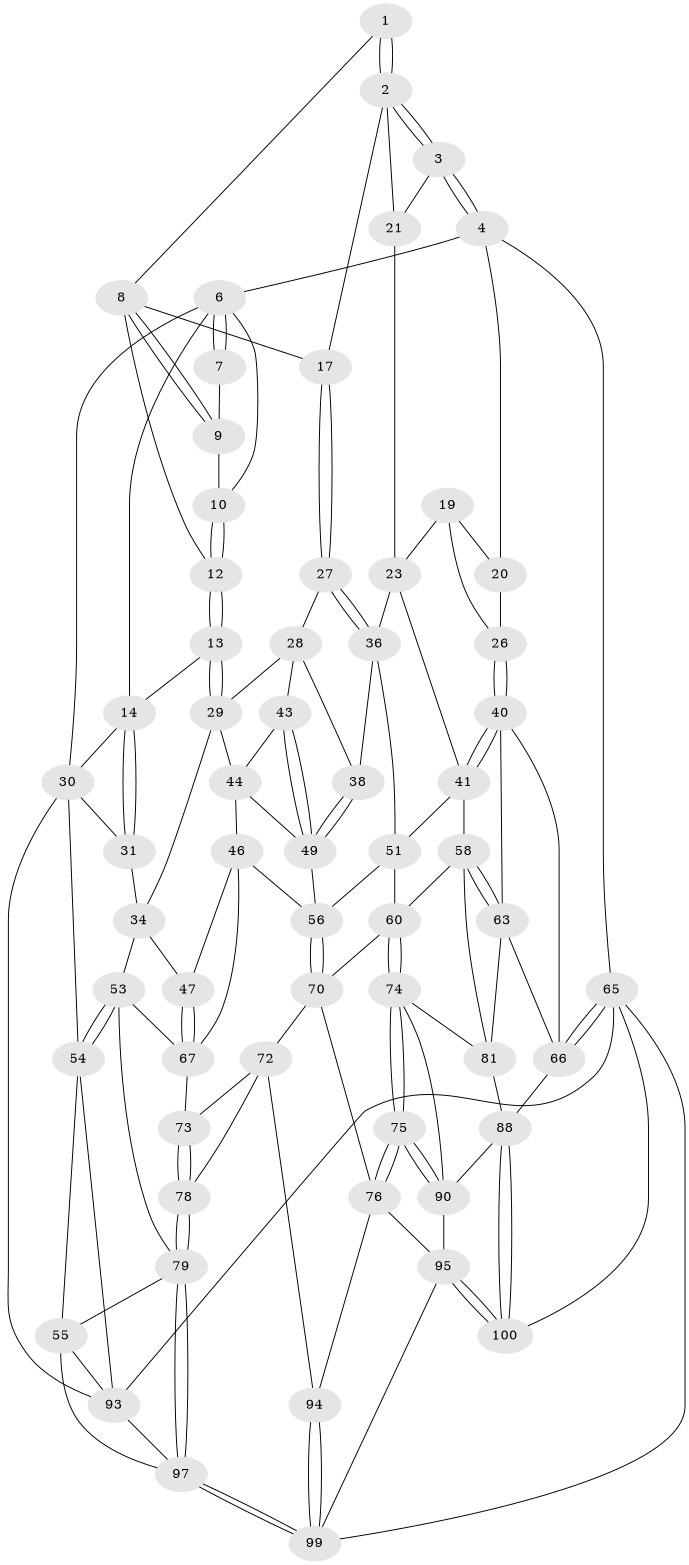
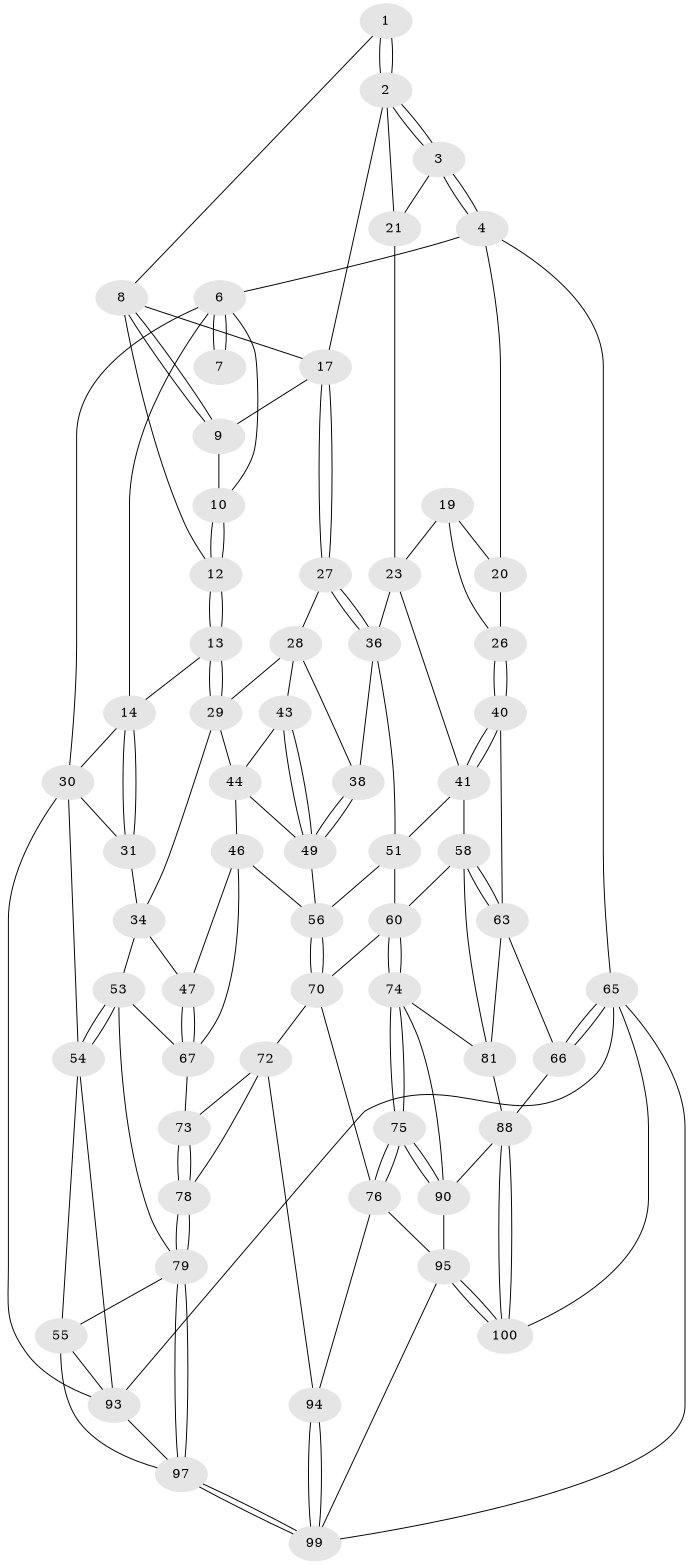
(219, 402) -> (272, 402)
(559, 880) -> none
